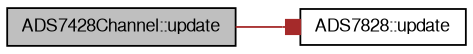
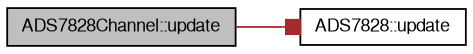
(121, 27) -> (121, 27)
